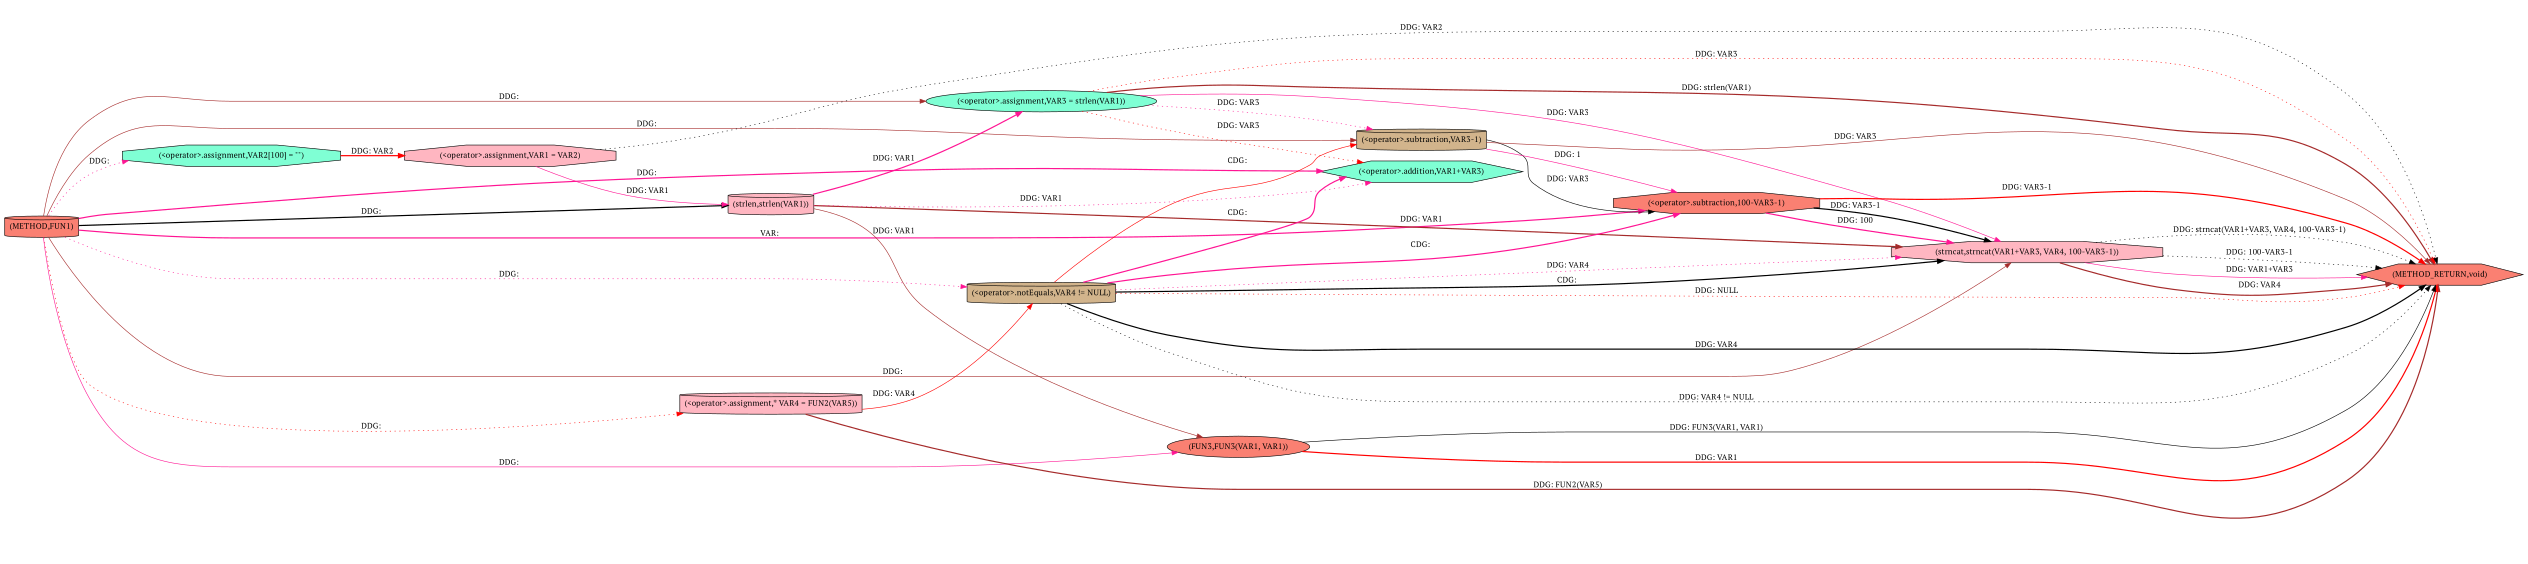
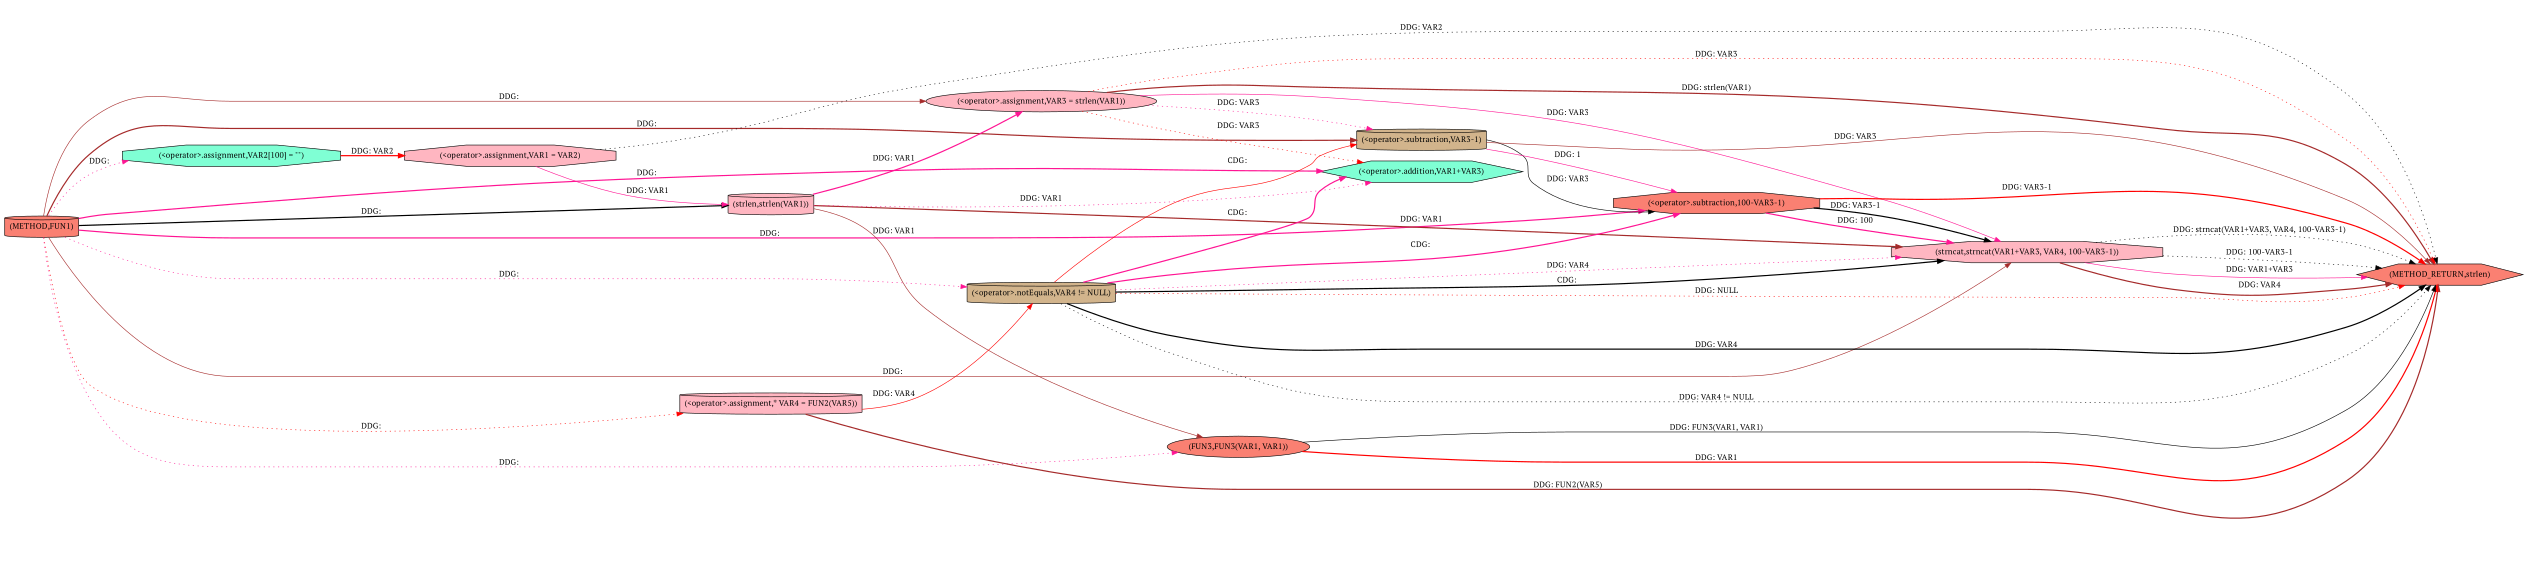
(1041, 101) -> (1041, 101)
(679, 128) -> (679, 128)
(771, 233) -> (771, 233)
(2440, 275) -> (2440, 275)
(534, 467) -> (534, 467)
